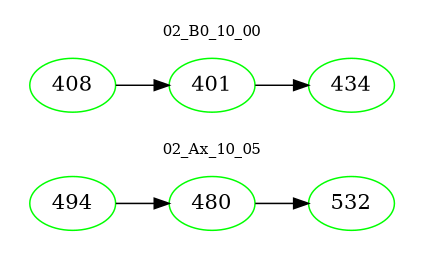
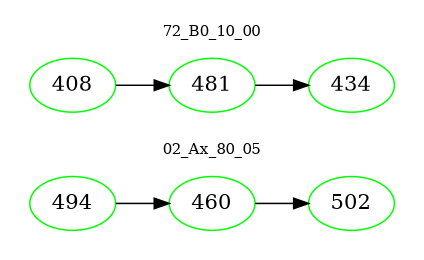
(212, 32) -> (212, 32)
(212, 85) -> (212, 85)
(212, 150) -> (212, 150)
(212, 203) -> (212, 203)
(352, 203) -> (352, 203)
